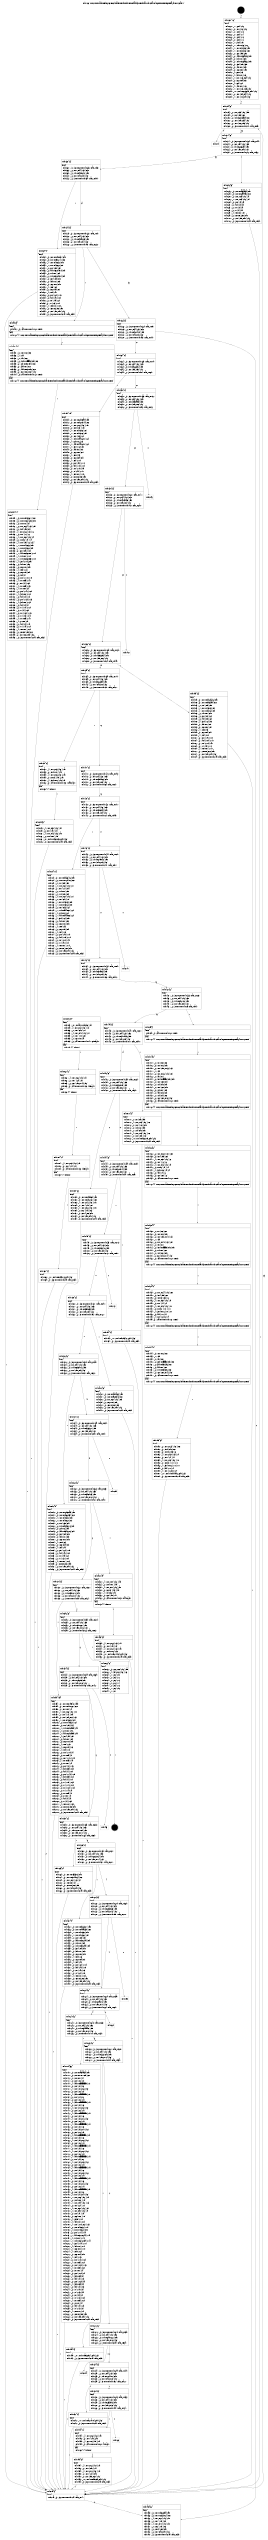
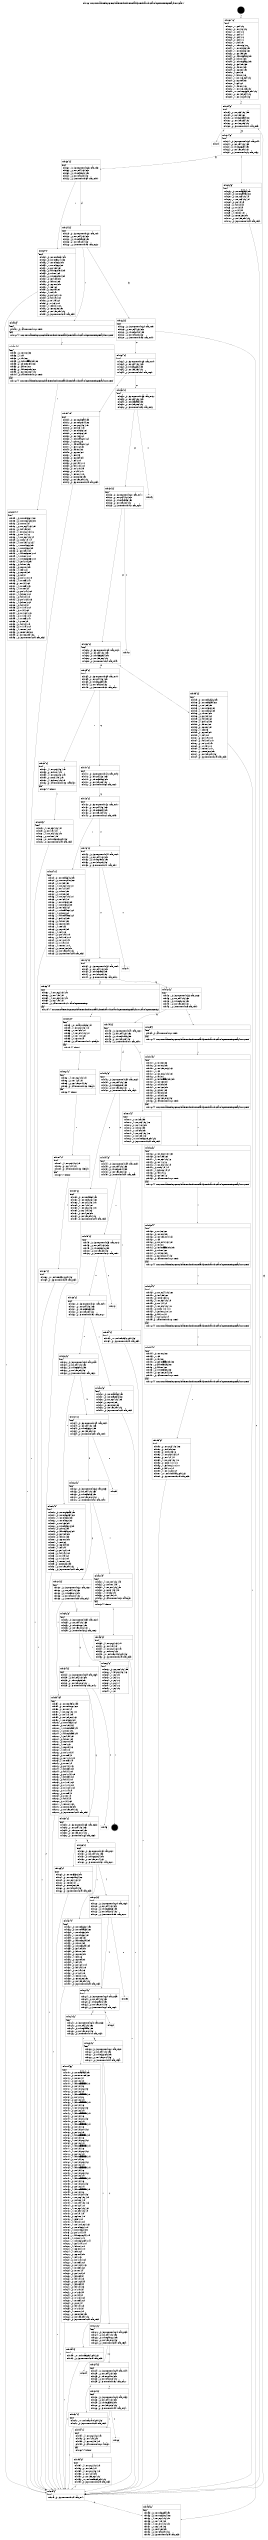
none -> (100, 998)
